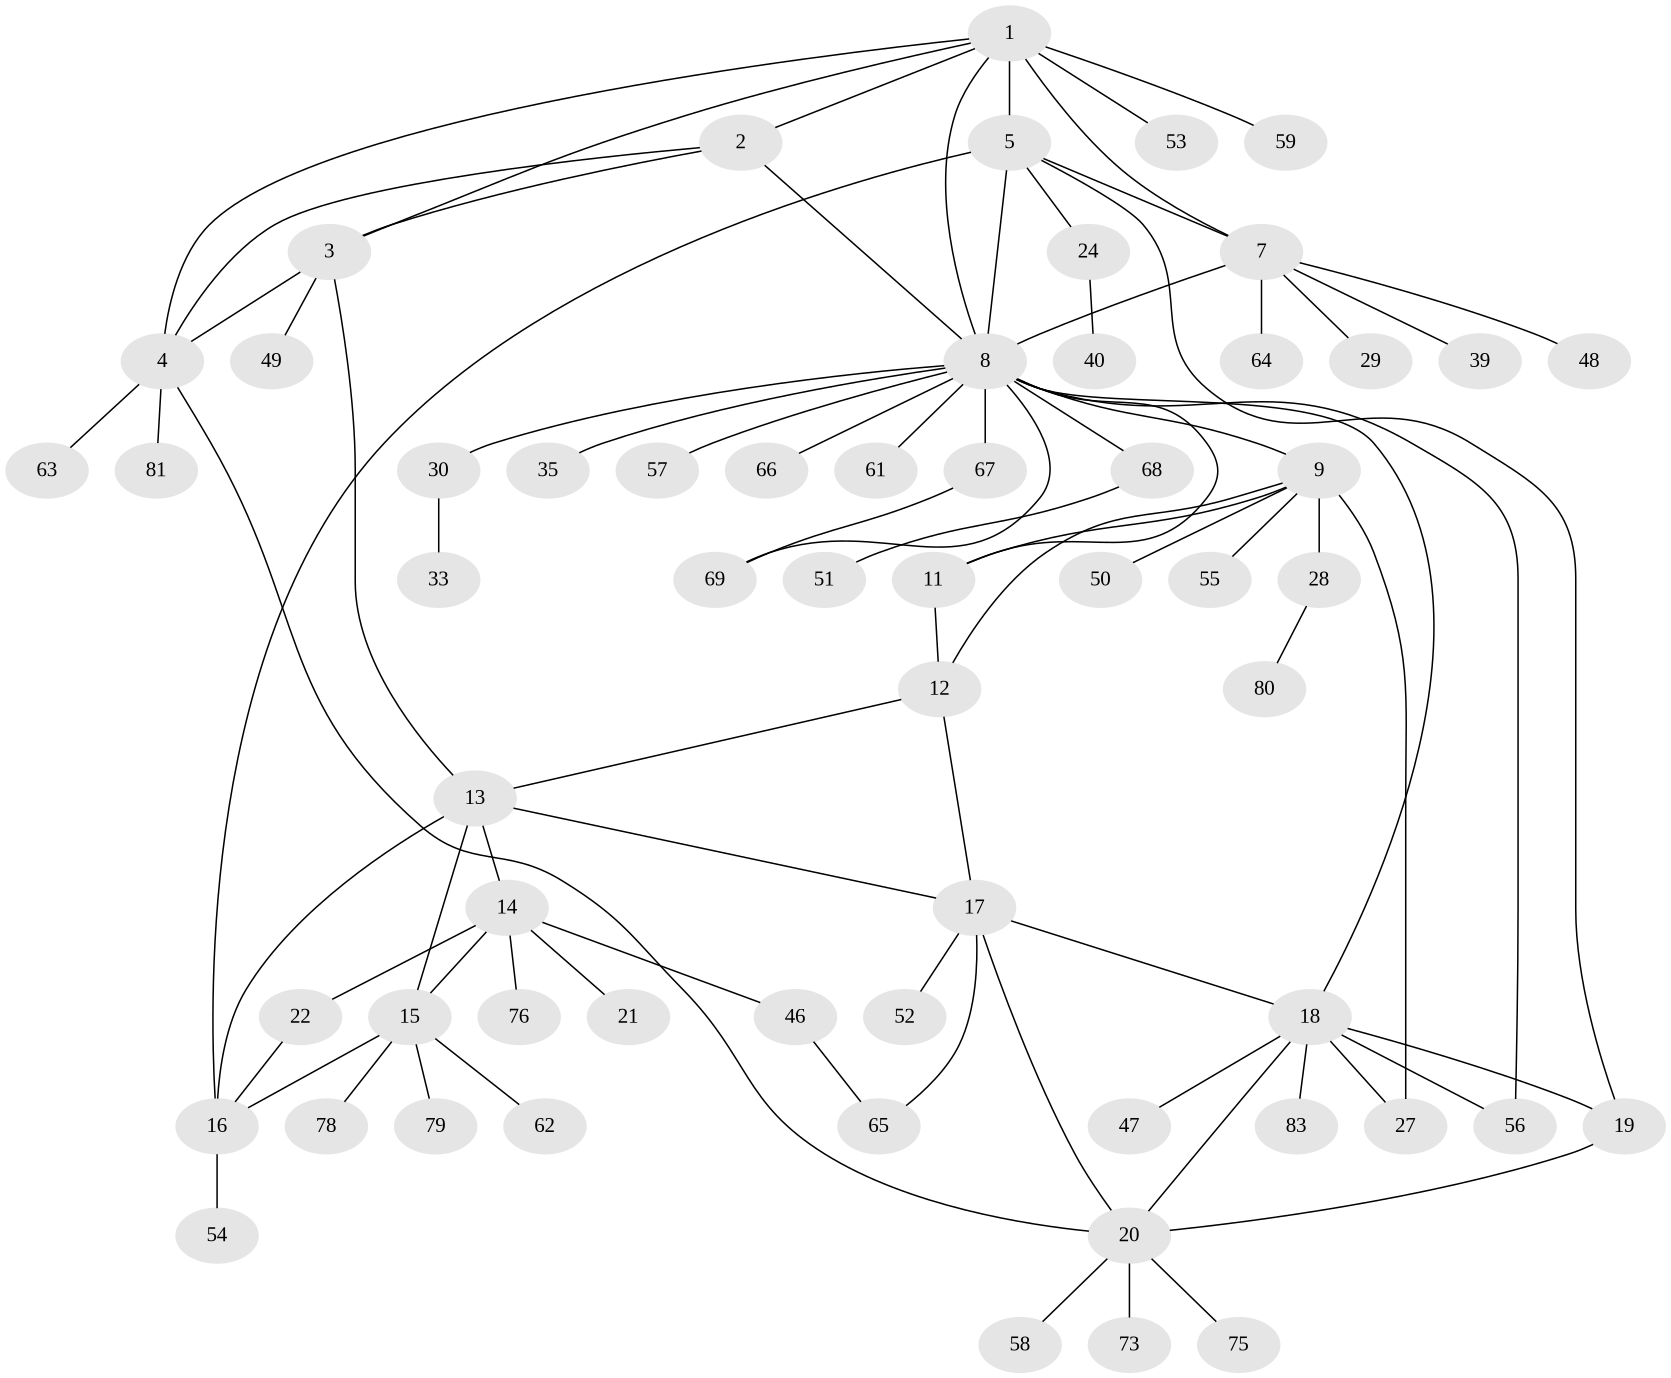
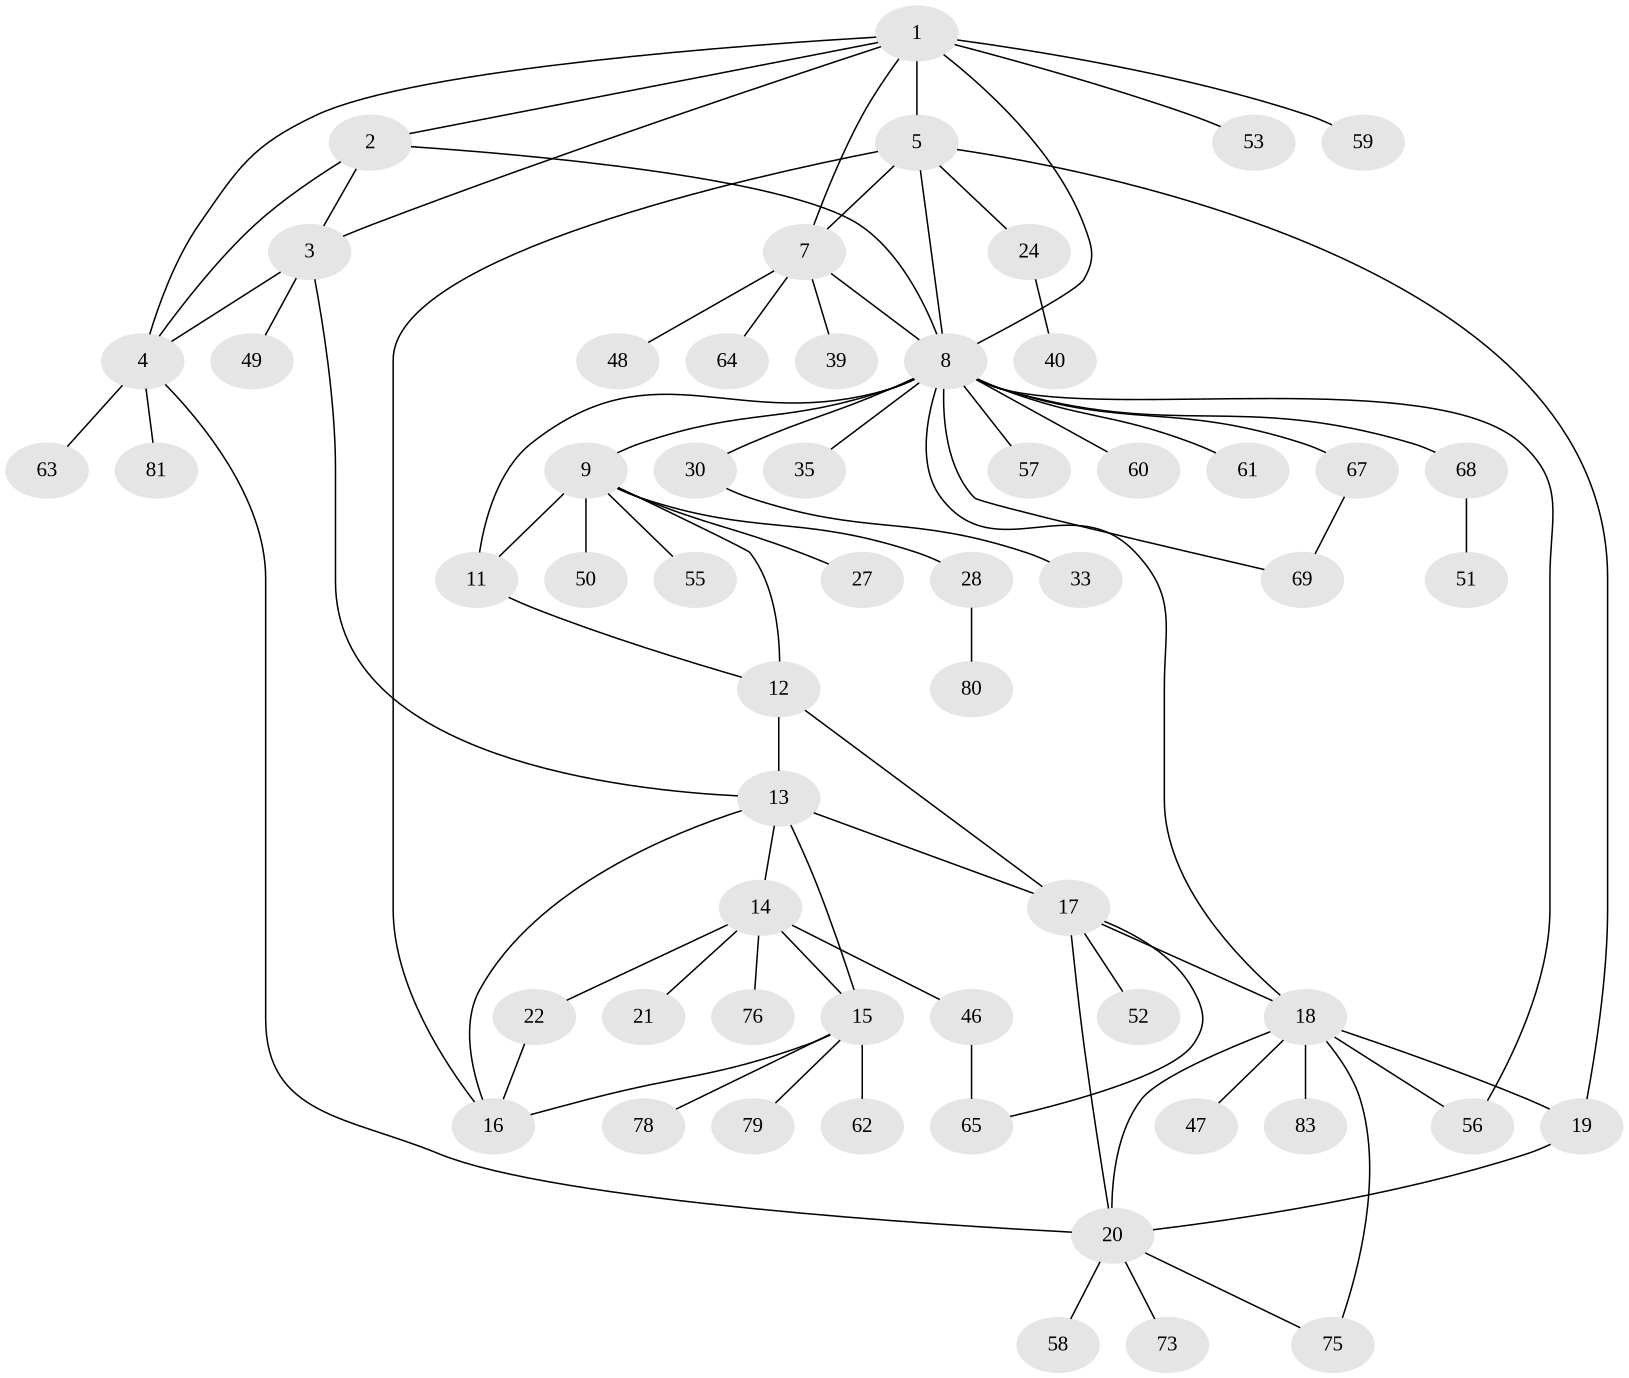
(1371, 361) -> none
(767, 471) -> (1139, 471)
(1358, 1072) -> (1369, 1176)
(217, 1236) -> none
